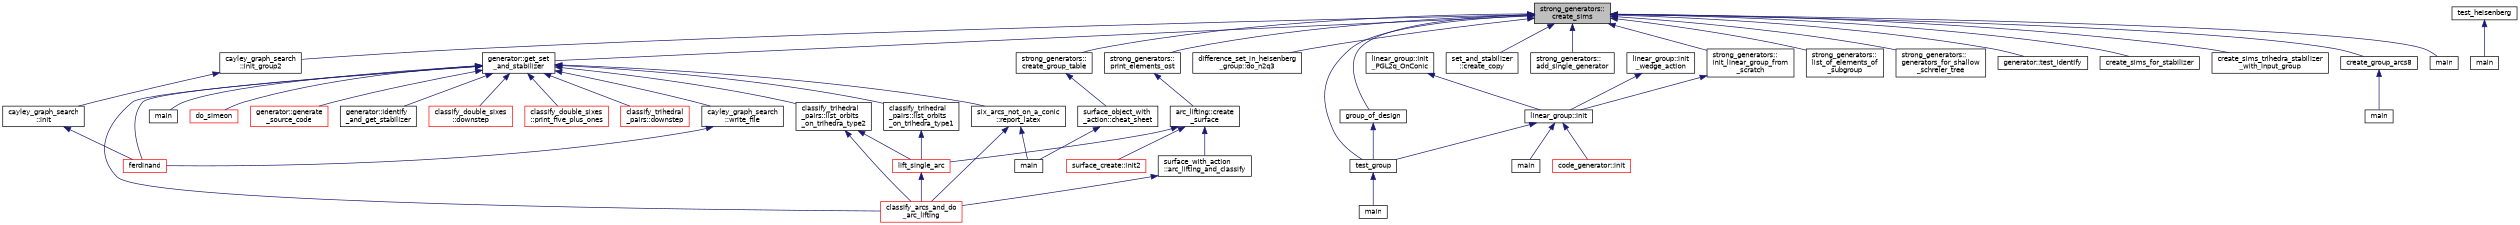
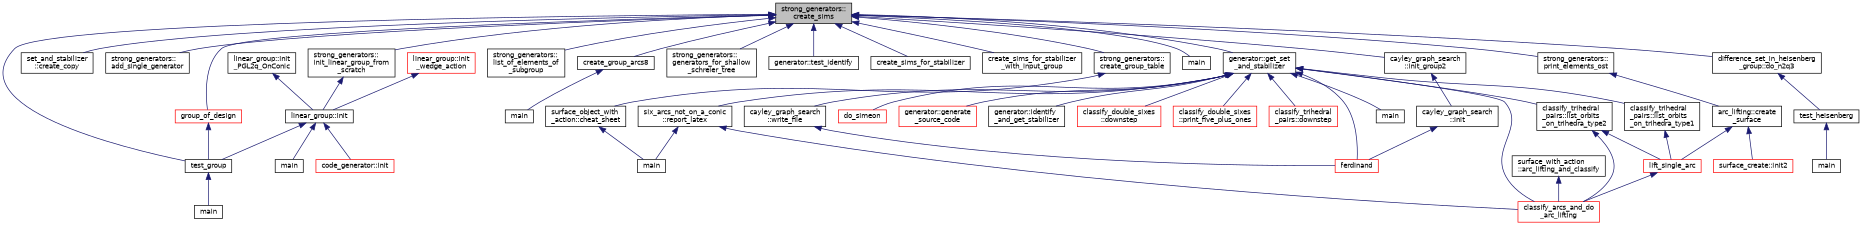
(1661, 63) -> (441, 63)
(2270, 63) -> (1032, 63)
none -> (1802, 94)
(1373, 116) -> (208, 116)
(1205, 145) -> none
